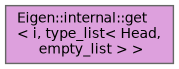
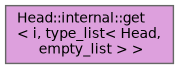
(90, 35) -> (90, 35)
